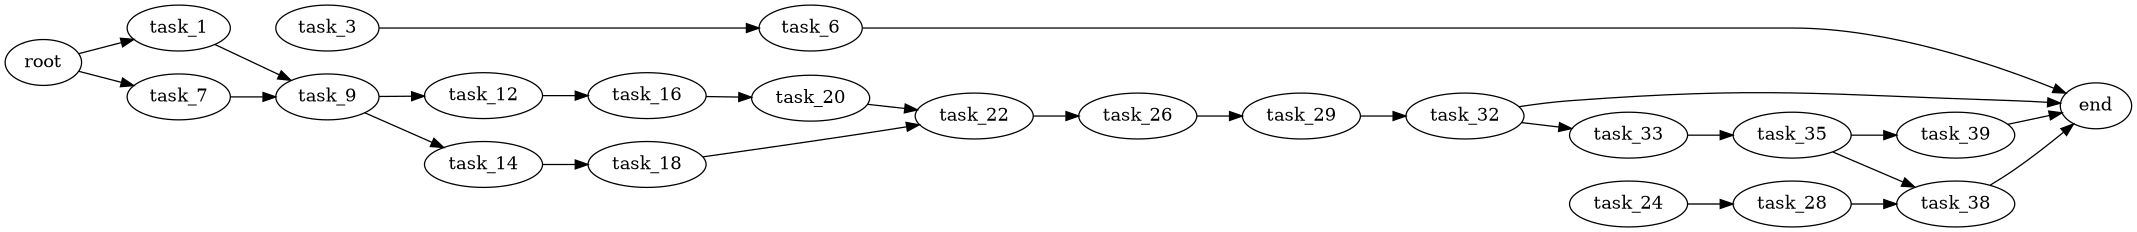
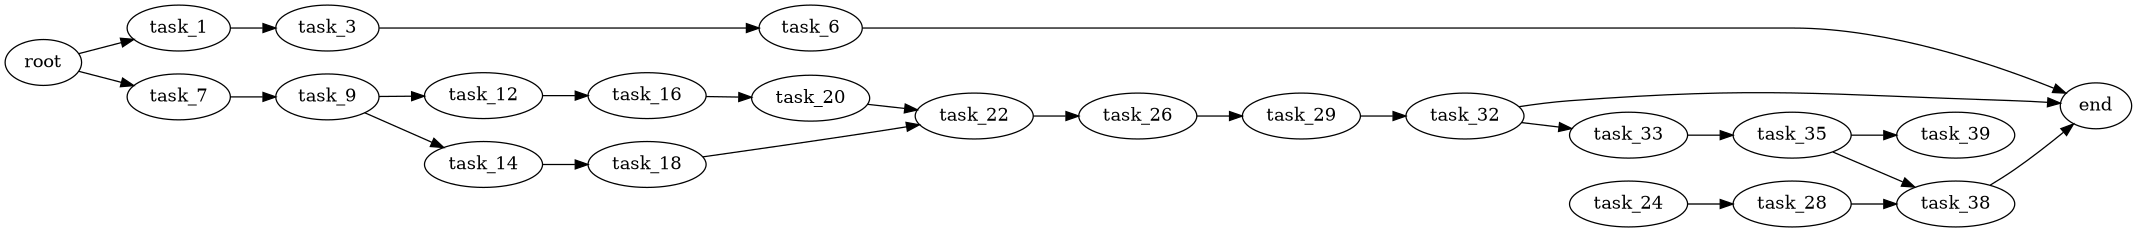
(247, 60) -> (247, 28)
(2029, 120) -> none
